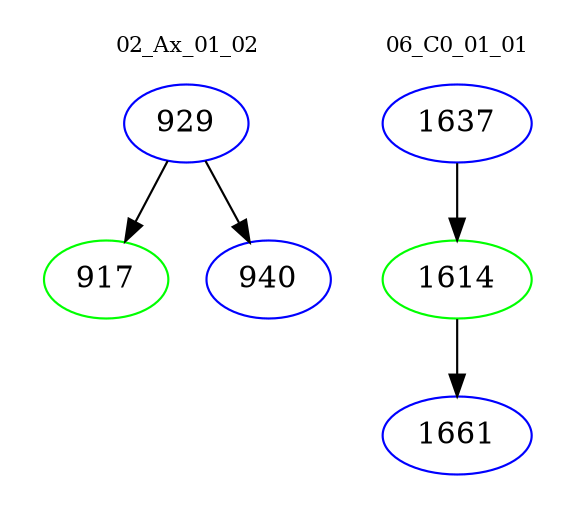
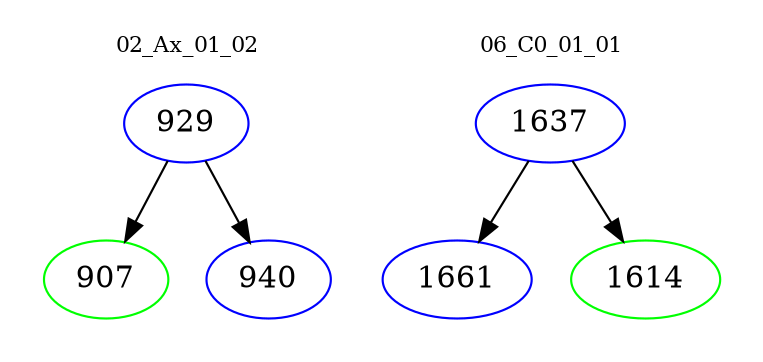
(106, 280) -> (106, 280)
(457, 347) -> (510, 192)
